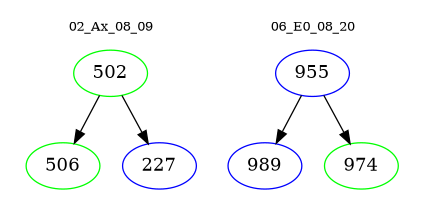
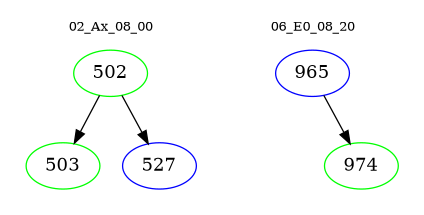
(111, 28) -> (111, 28)
(313, 73) -> (313, 73)
(63, 166) -> (63, 166)
(159, 166) -> (159, 166)
(265, 166) -> none
